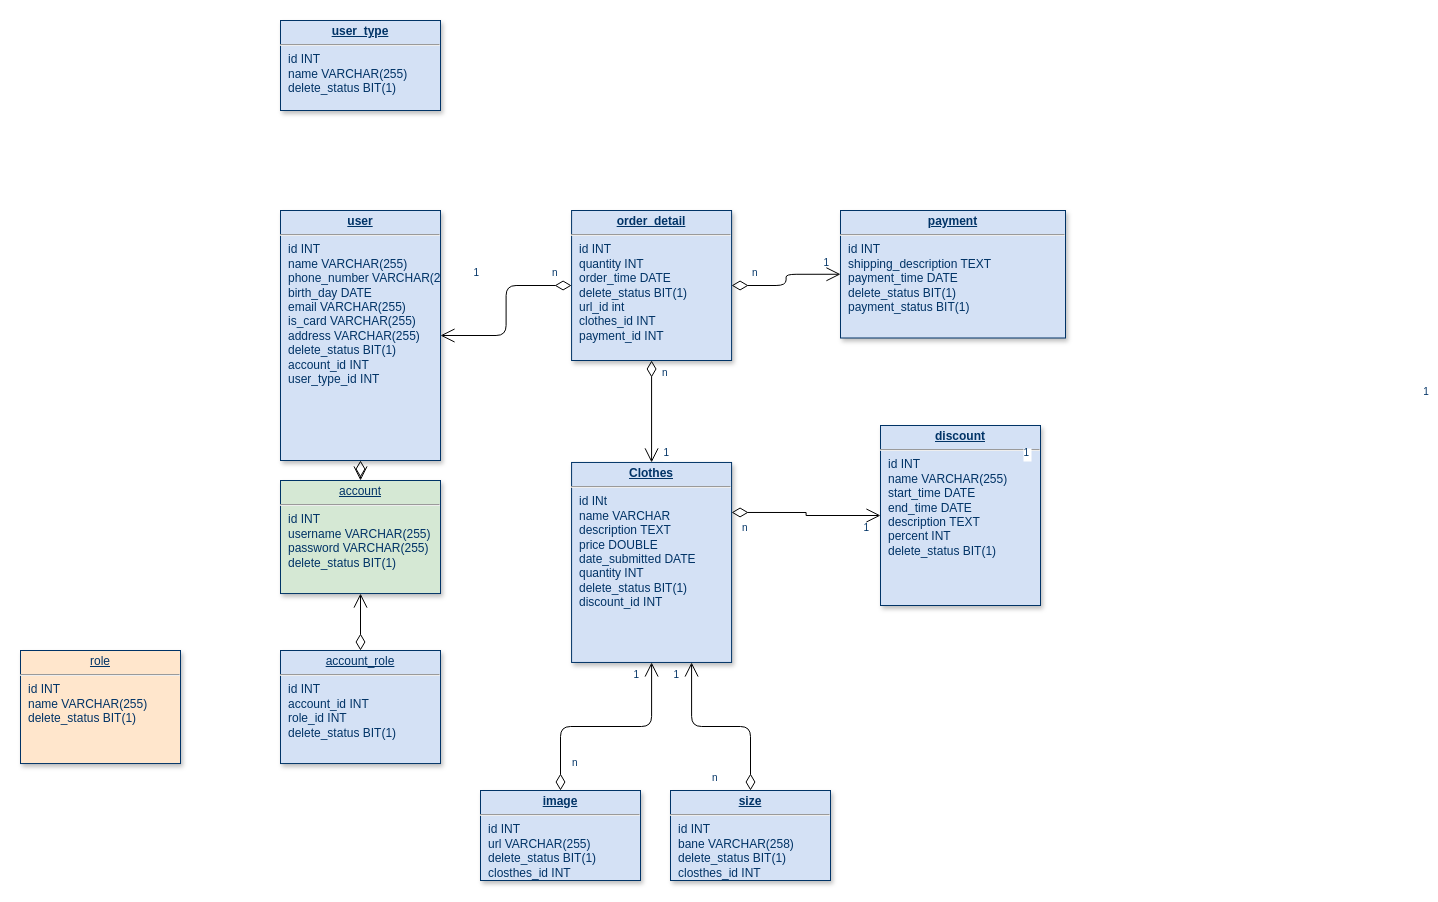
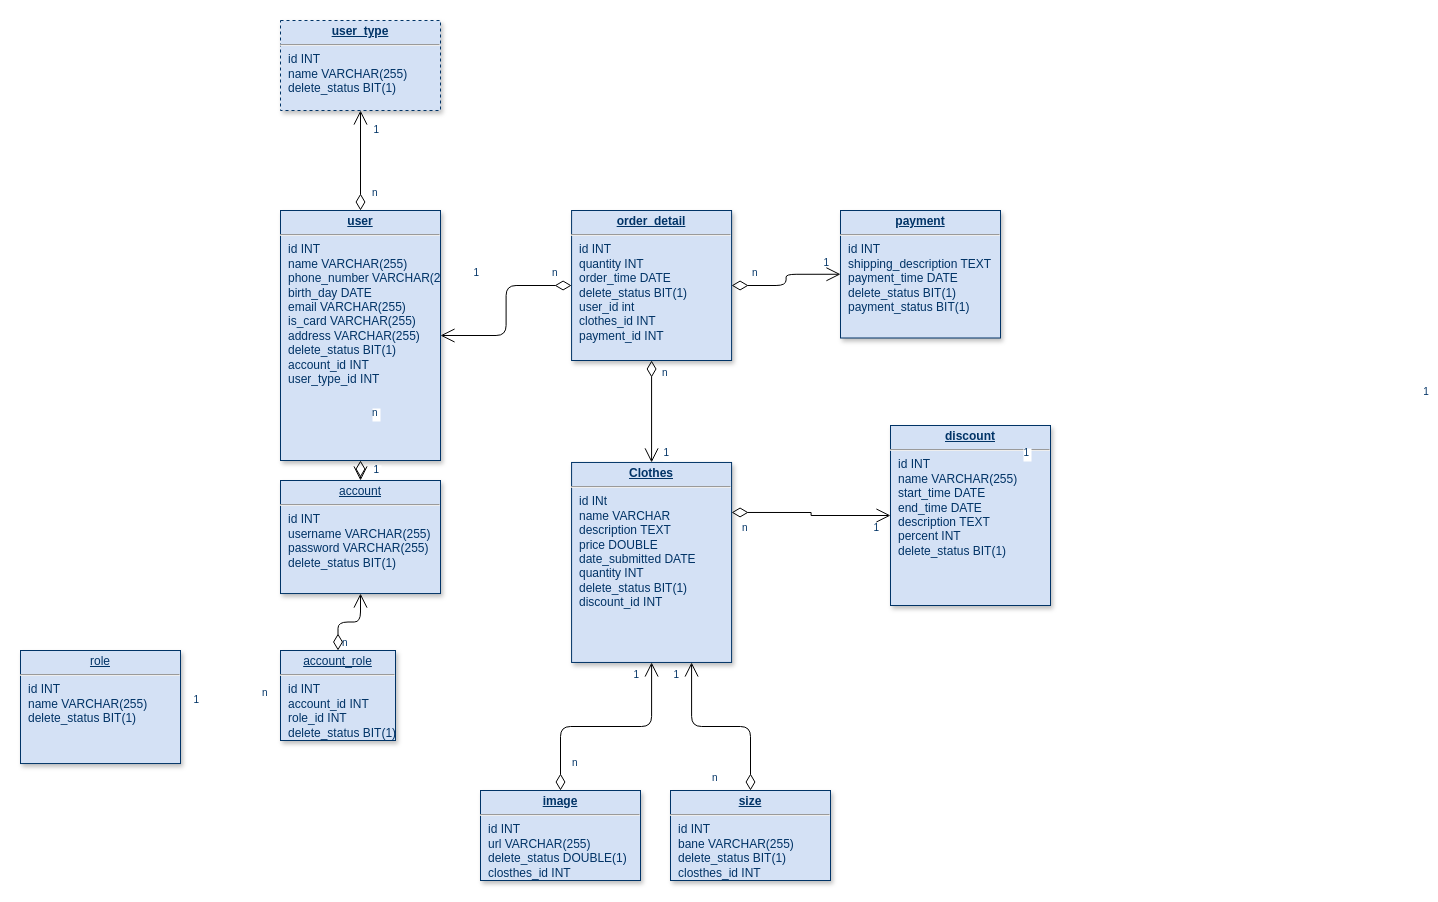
(361, 66) -> (361, 66)
none -> (361, 154)
(636, 268) -> (636, 268)
(953, 274) -> (921, 274)
(961, 516) -> (971, 516)
(361, 537) -> (361, 537)
(101, 707) -> (101, 707)
(361, 707) -> (338, 696)
(545, 827) -> (555, 827)
(735, 827) -> (735, 827)
